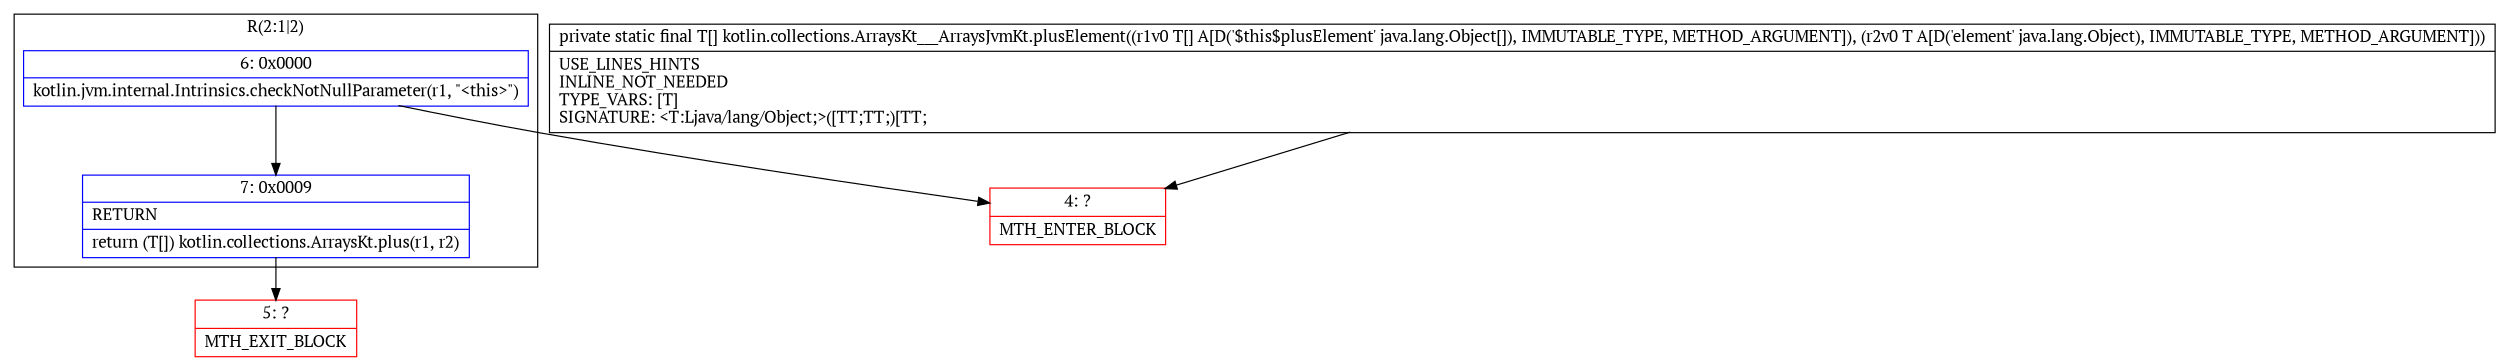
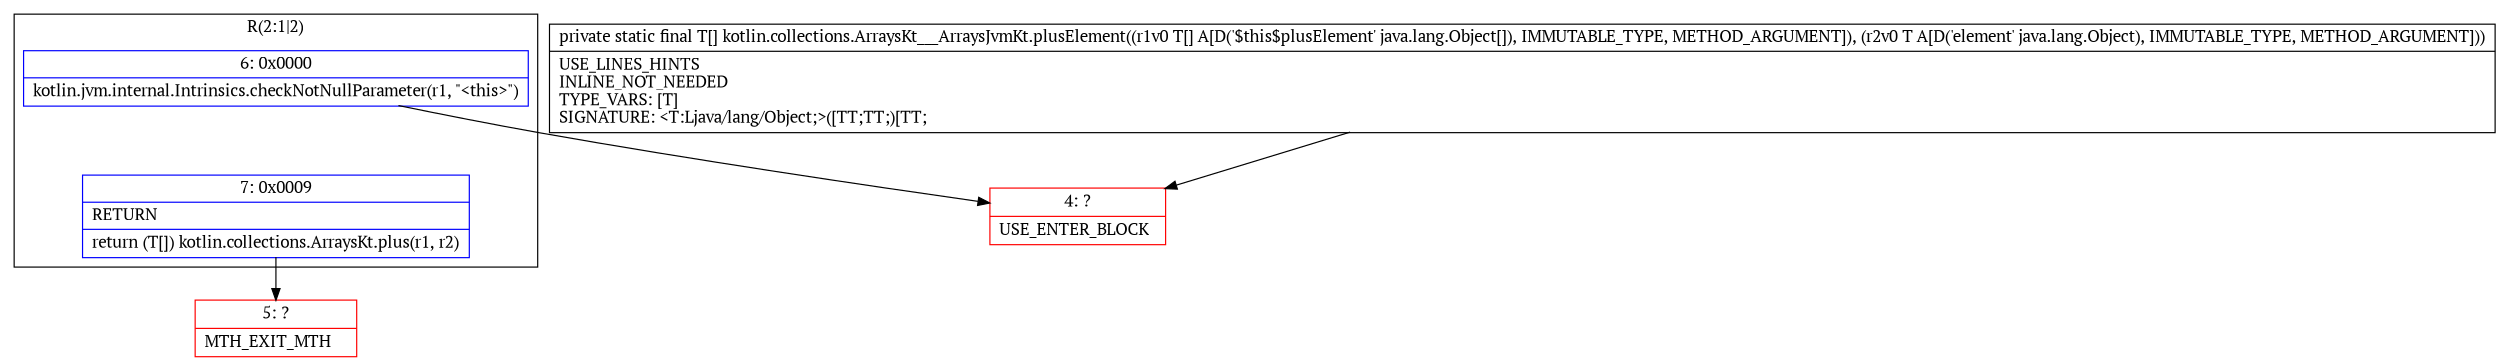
(276, 135) -> none
(1078, 230) -> (1074, 230)
(276, 342) -> (268, 342)
